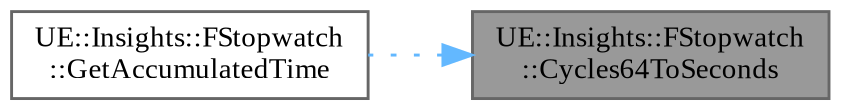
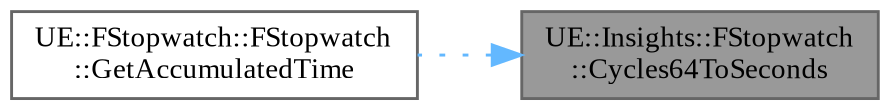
(190, 55) -> (214, 55)
